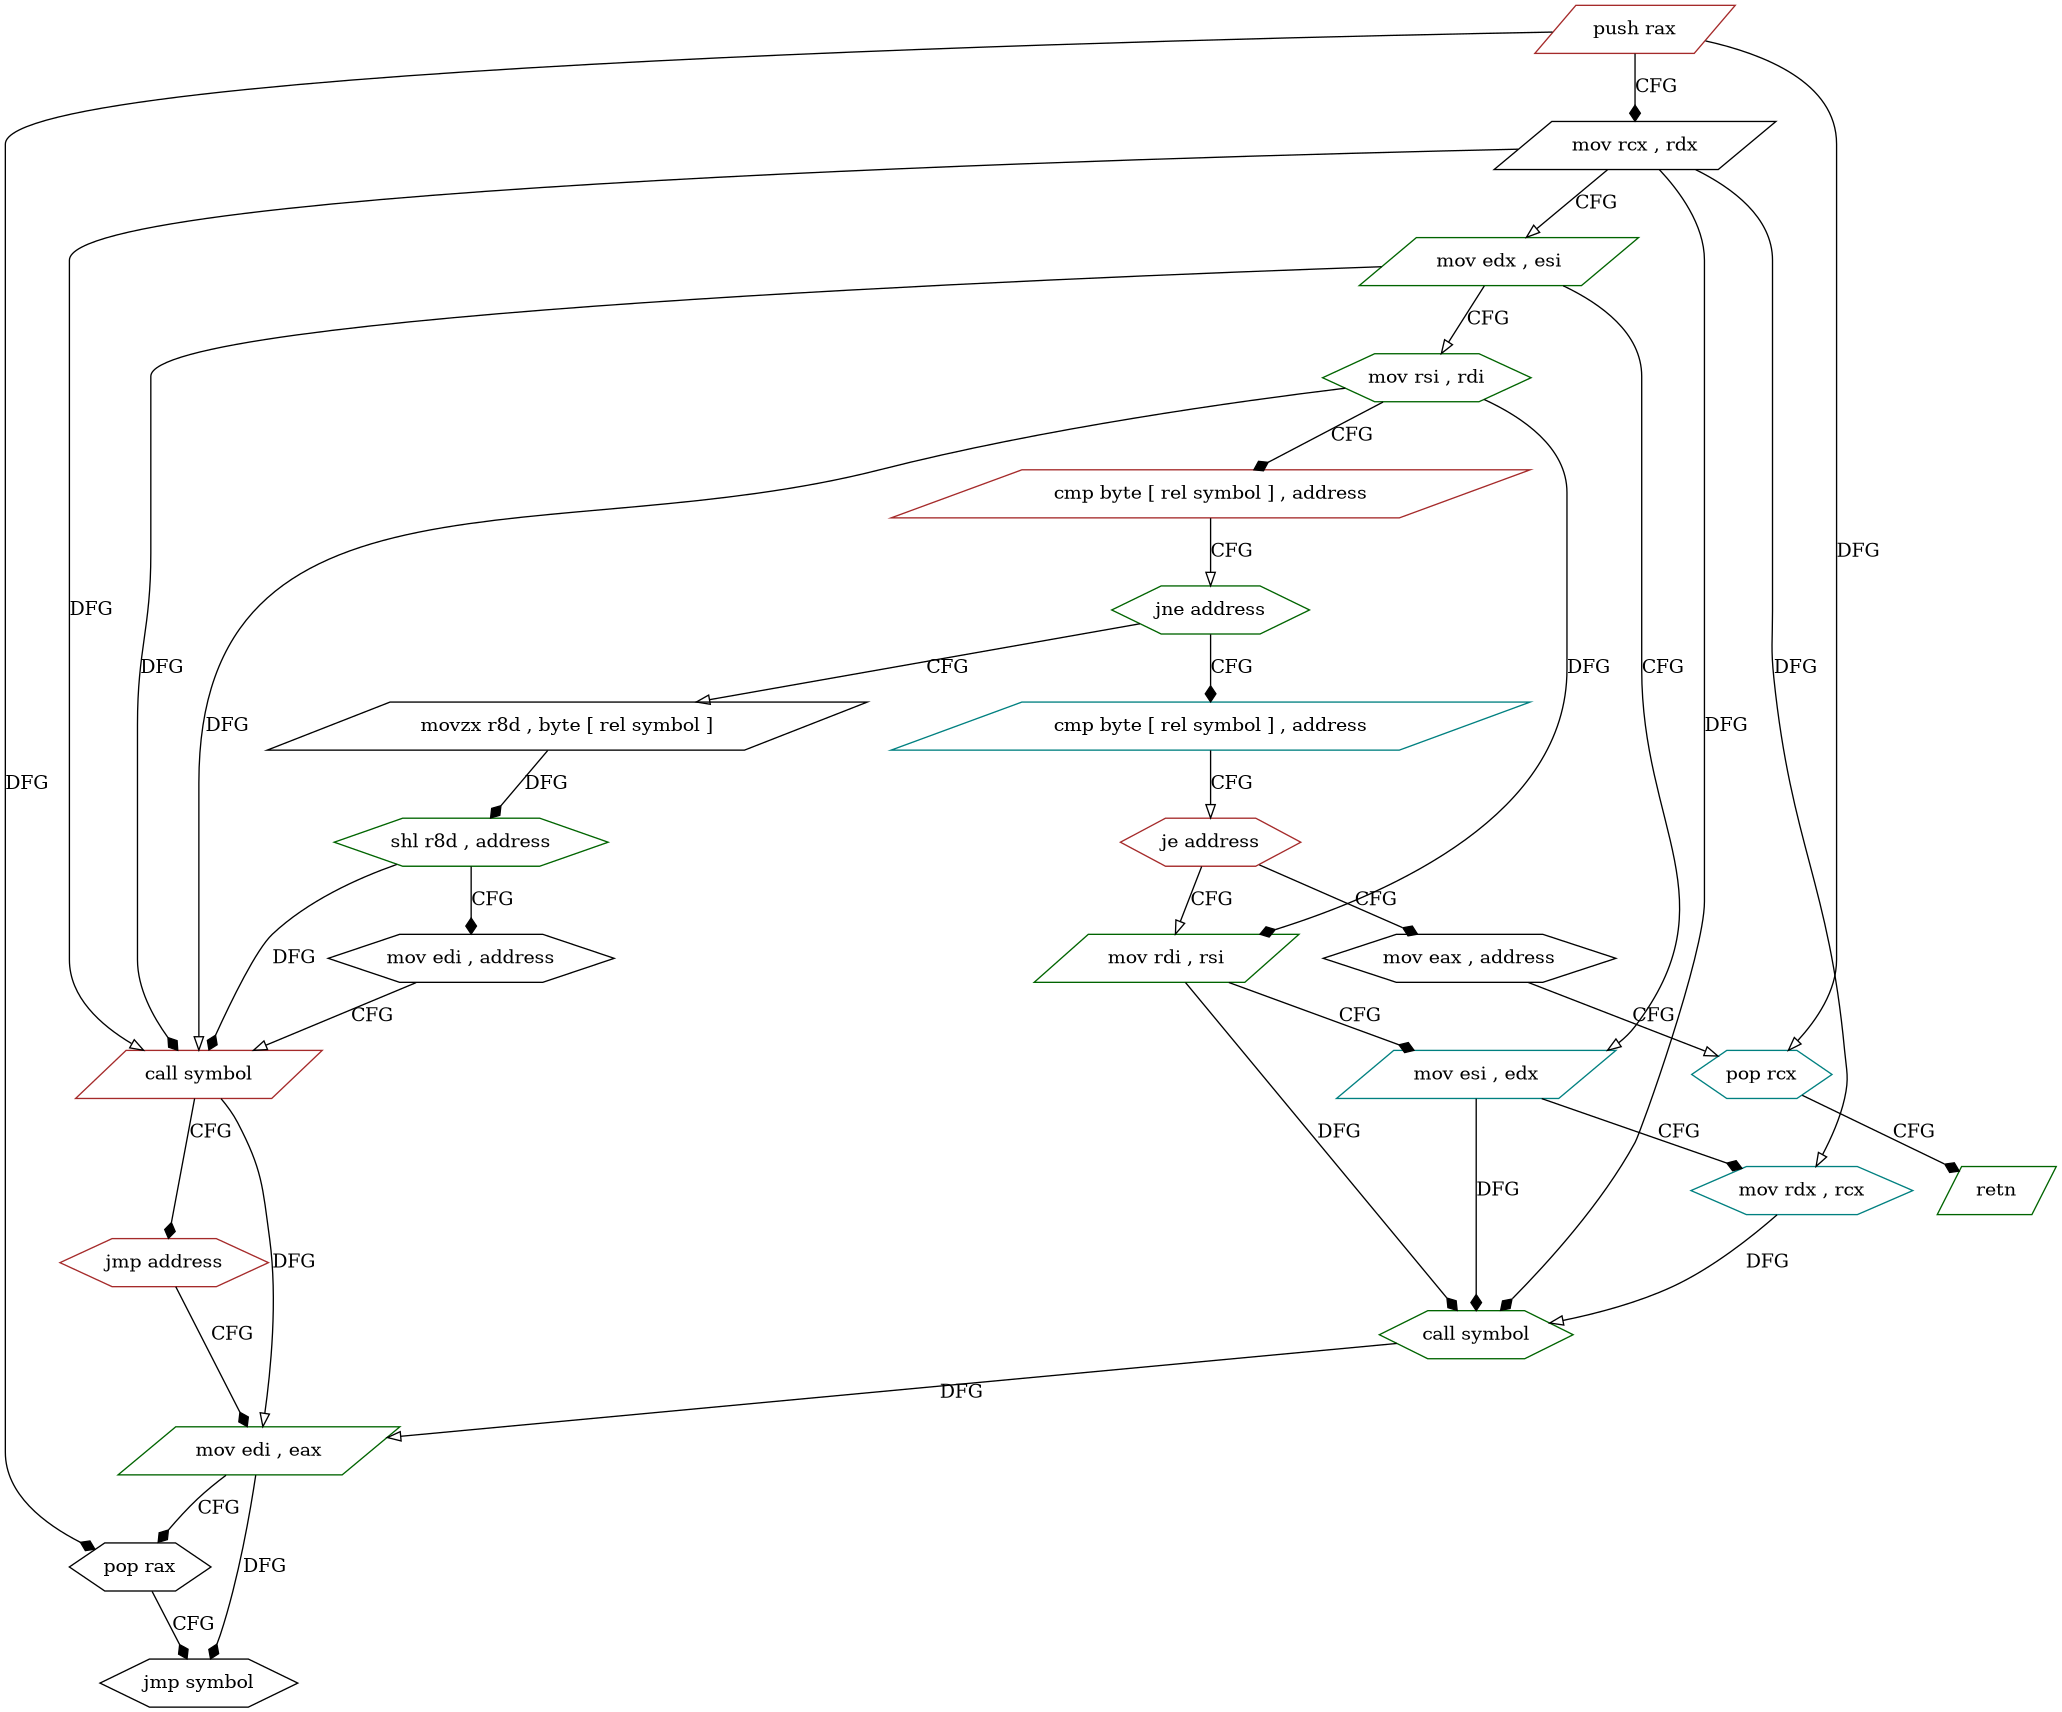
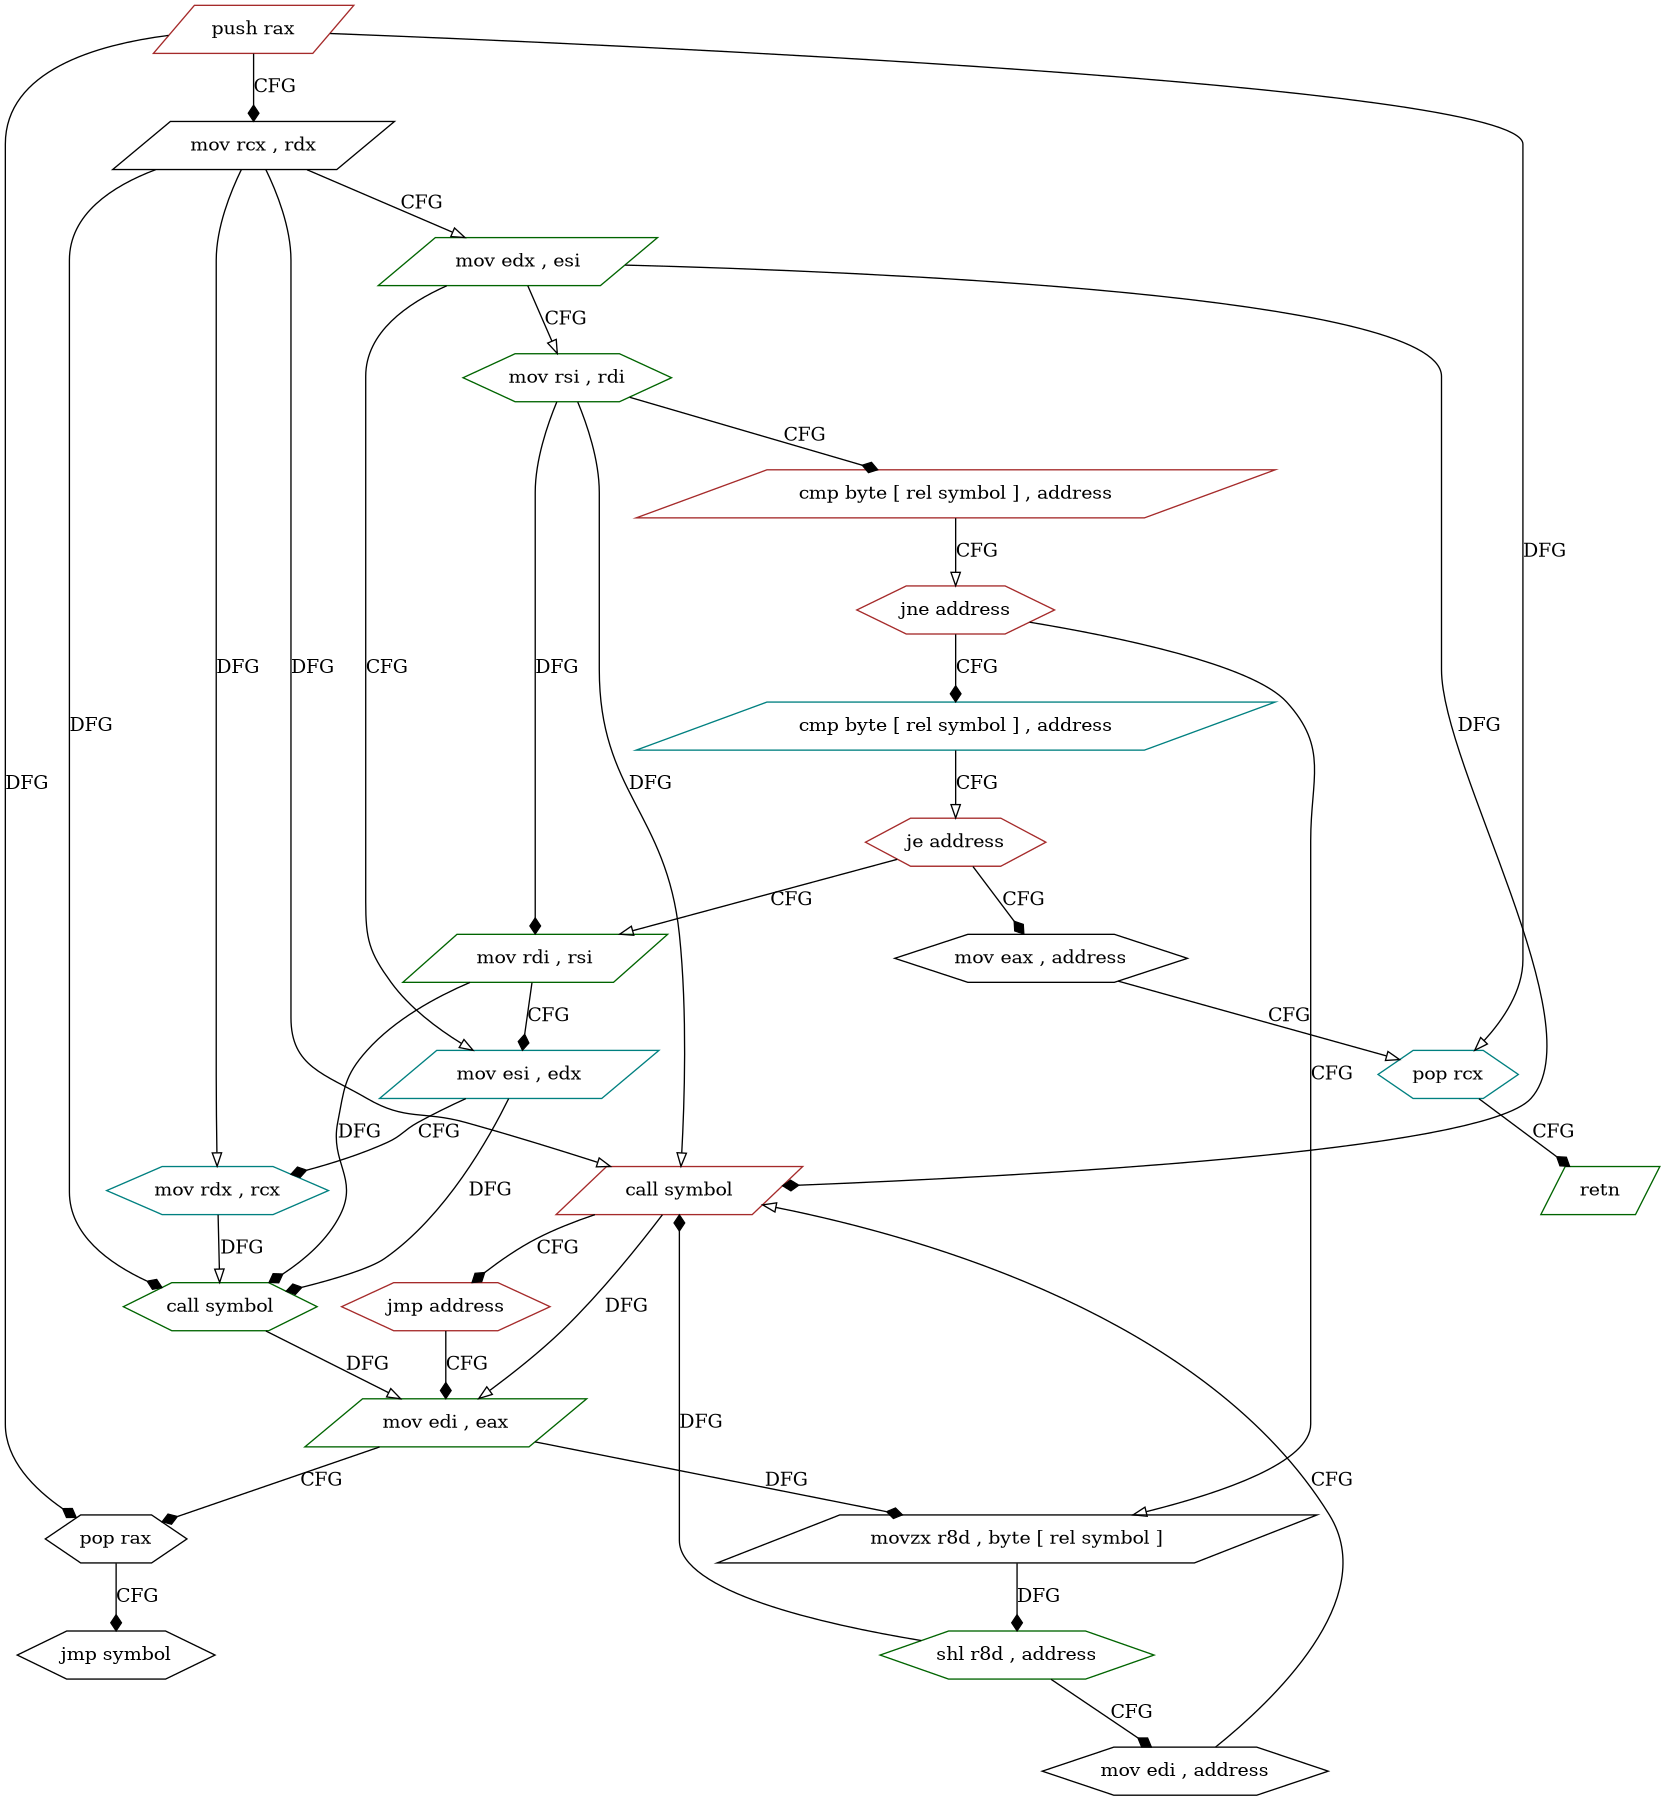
(1211, 610) -> (956, 610)
(240, 1560) -> (711, 1477)
